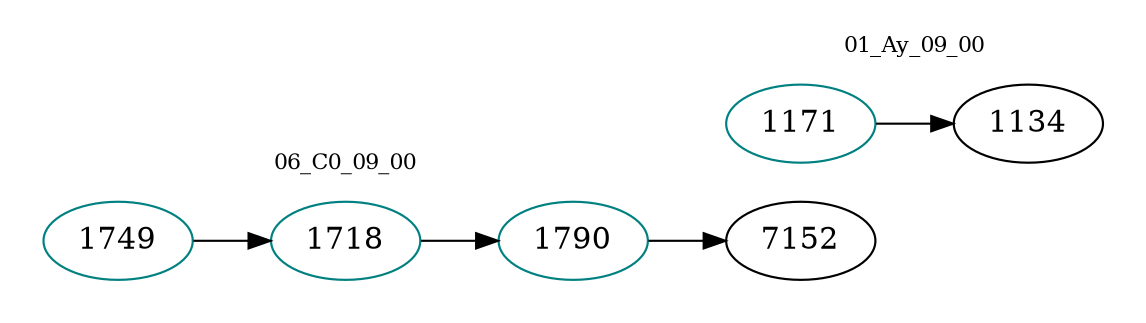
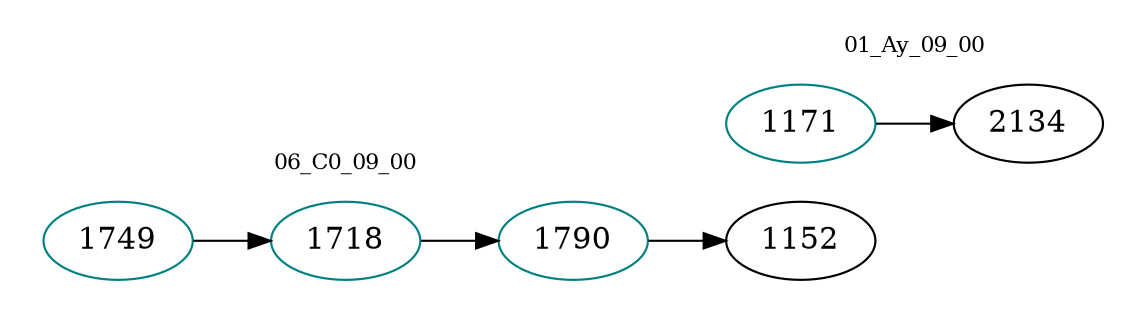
(1028, 124) -> (1028, 124)
(801, 241) -> (801, 241)
